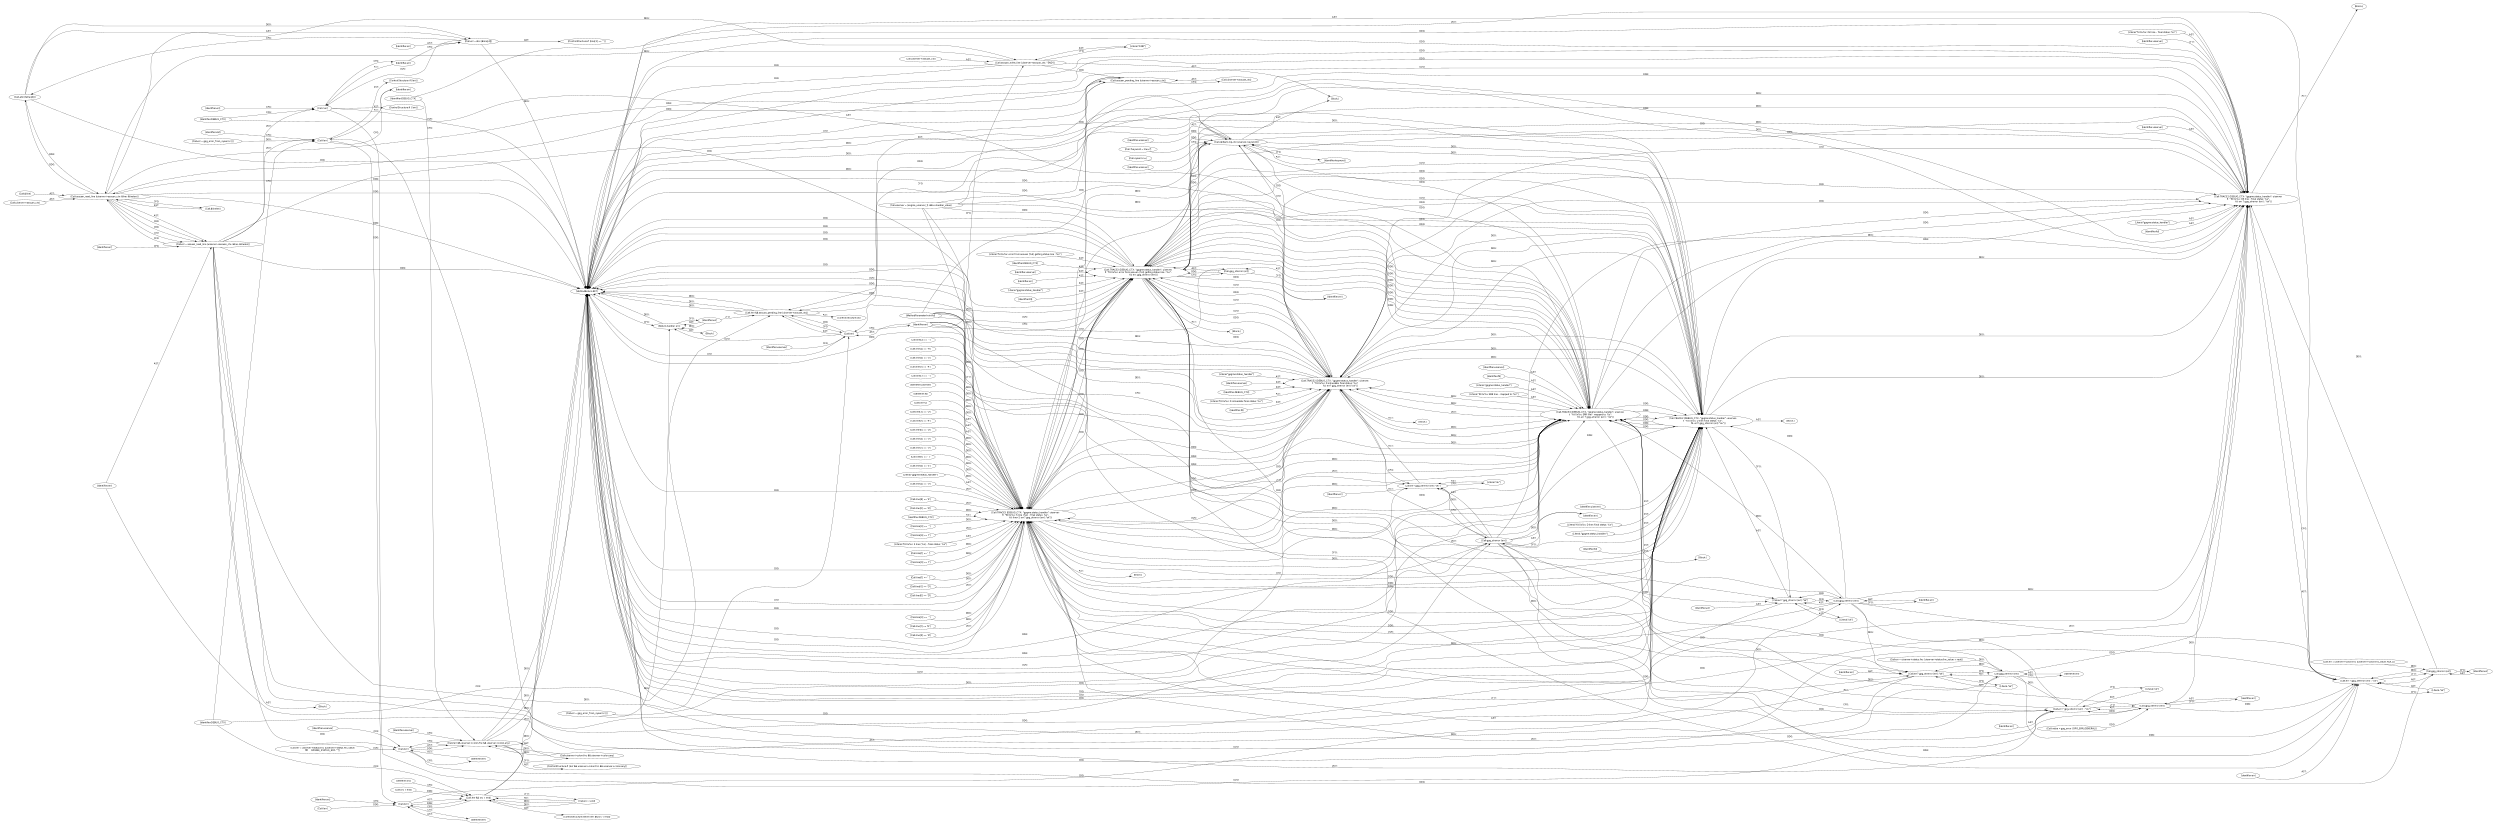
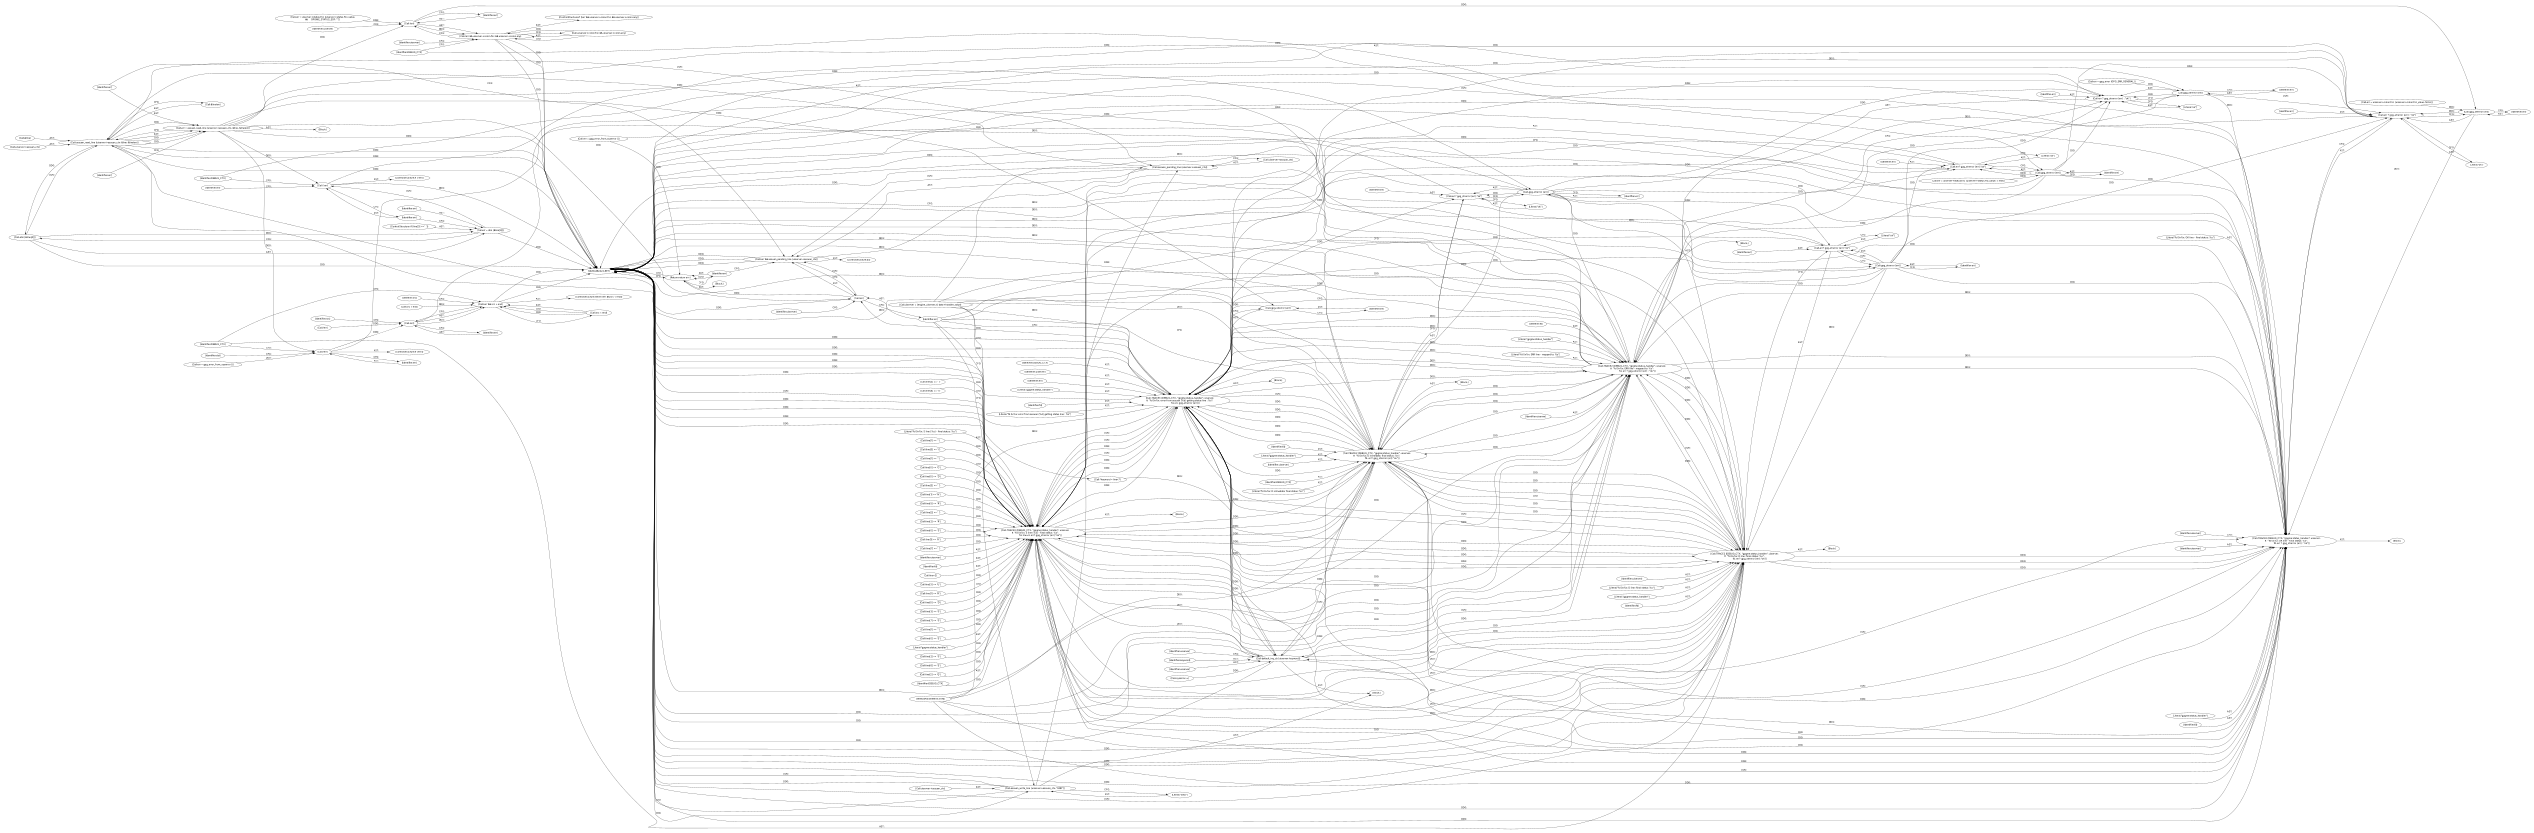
(528, 42) -> (452, 229)
(1281, 155) -> none
(1093, 189) -> (986, 435)
(669, 326) -> (680, 278)
(2072, 729) -> (2112, 82)
